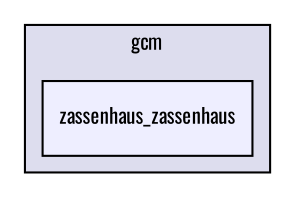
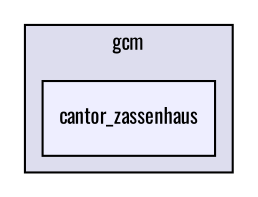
(148, 118) -> (129, 118)
